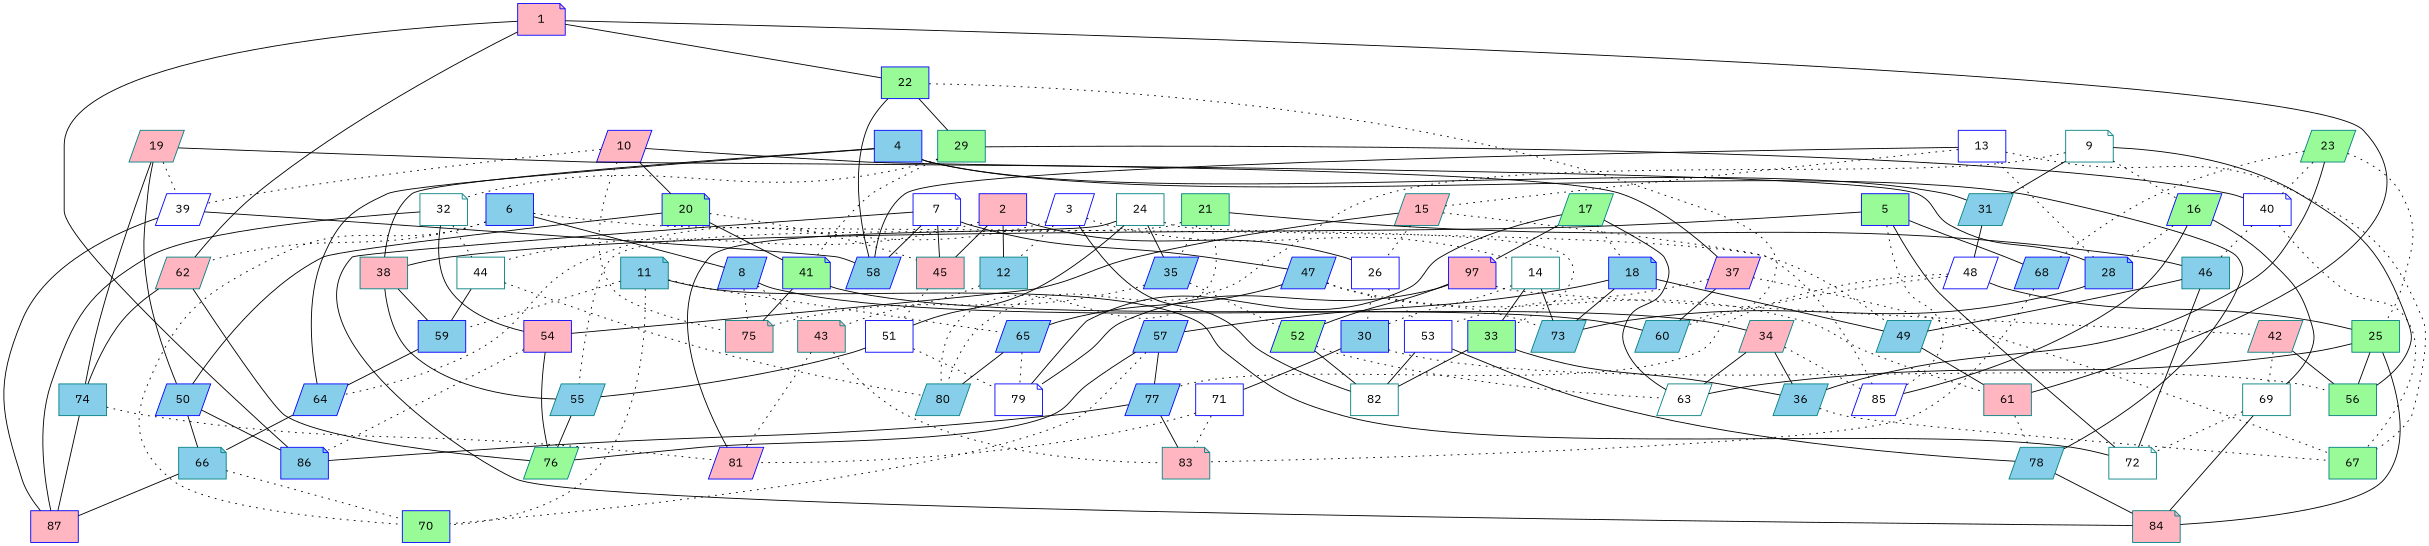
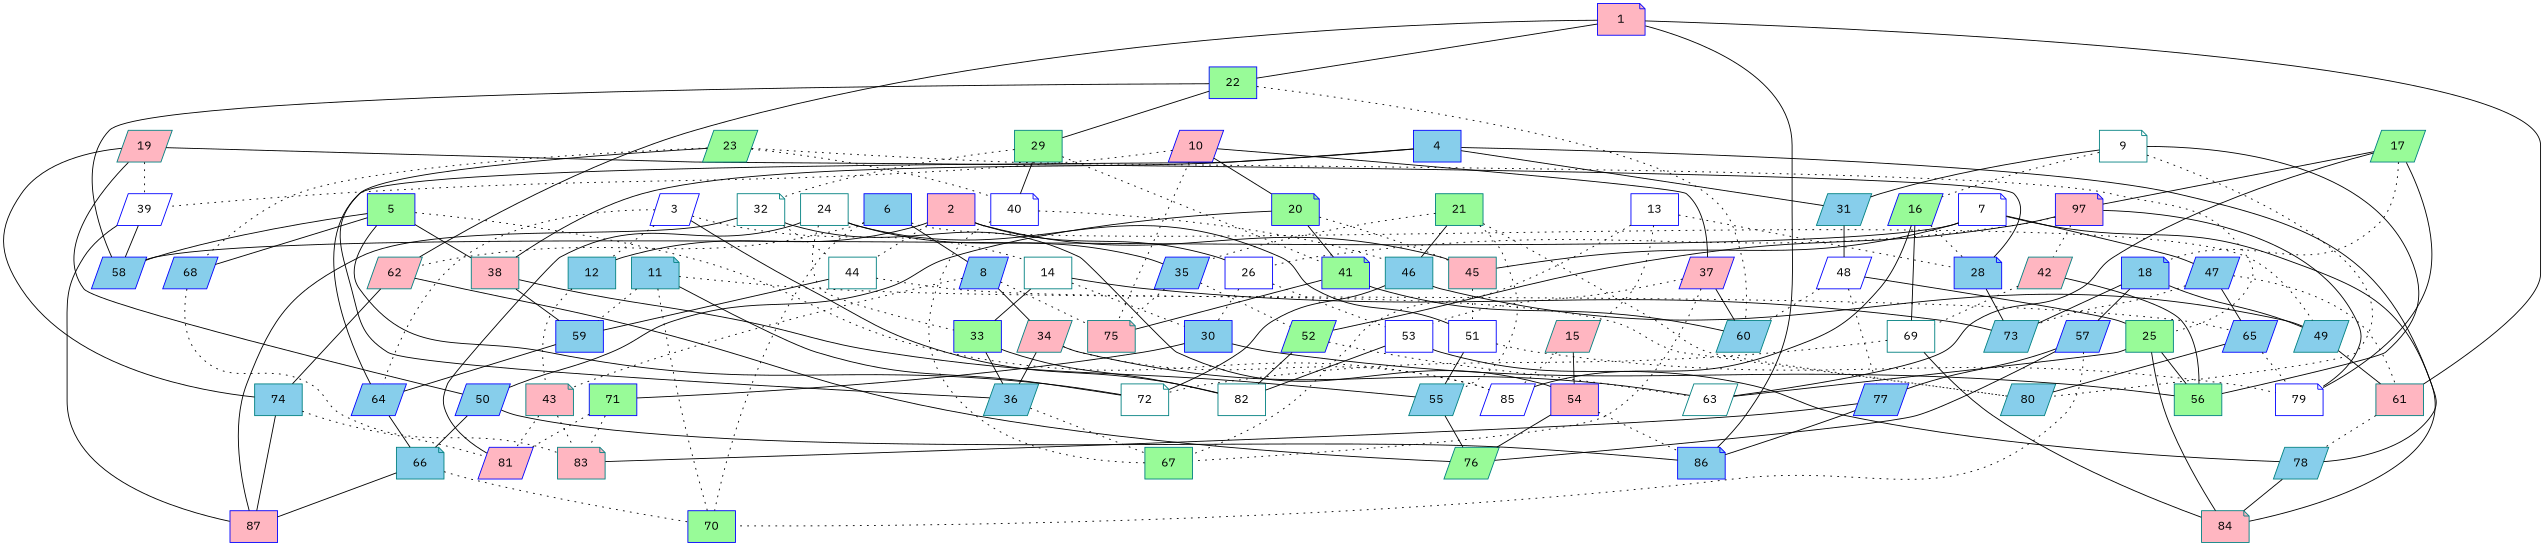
(1395, 159) -> (256, 233)
(1396, 244) -> (1664, 241)
(1764, 375) -> (1726, 375)
(1219, 400) -> (613, 400)
